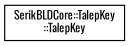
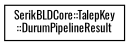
(65, 23) -> (65, 23)
